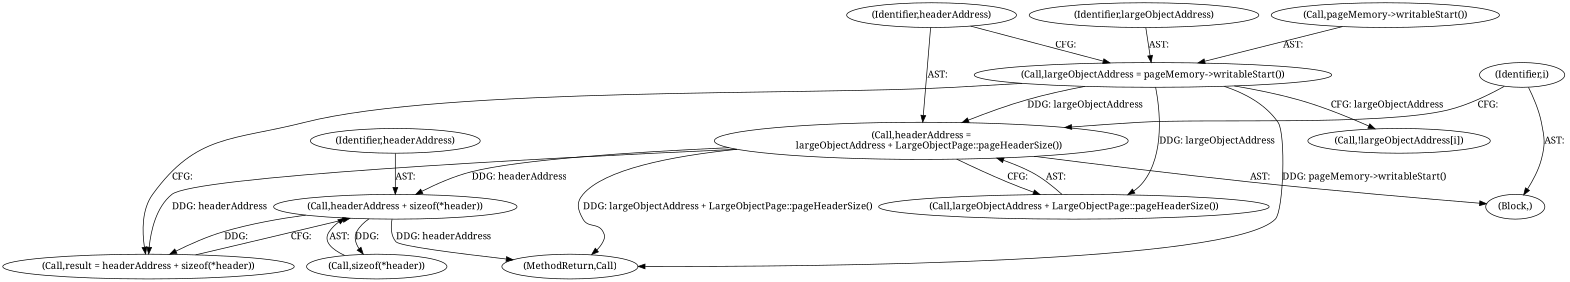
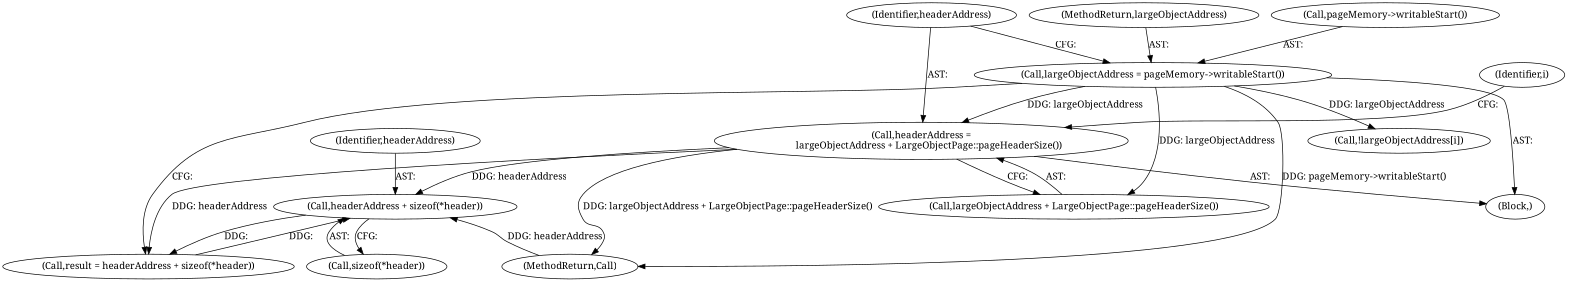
(1144, 15) -> (1144, 15)
(1387, 105) -> (1387, 105)
(1544, 139) -> (1460, 87)
(302, 237) -> (302, 237)
(368, 237) -> (368, 237)
(439, 251) -> (499, 236)
